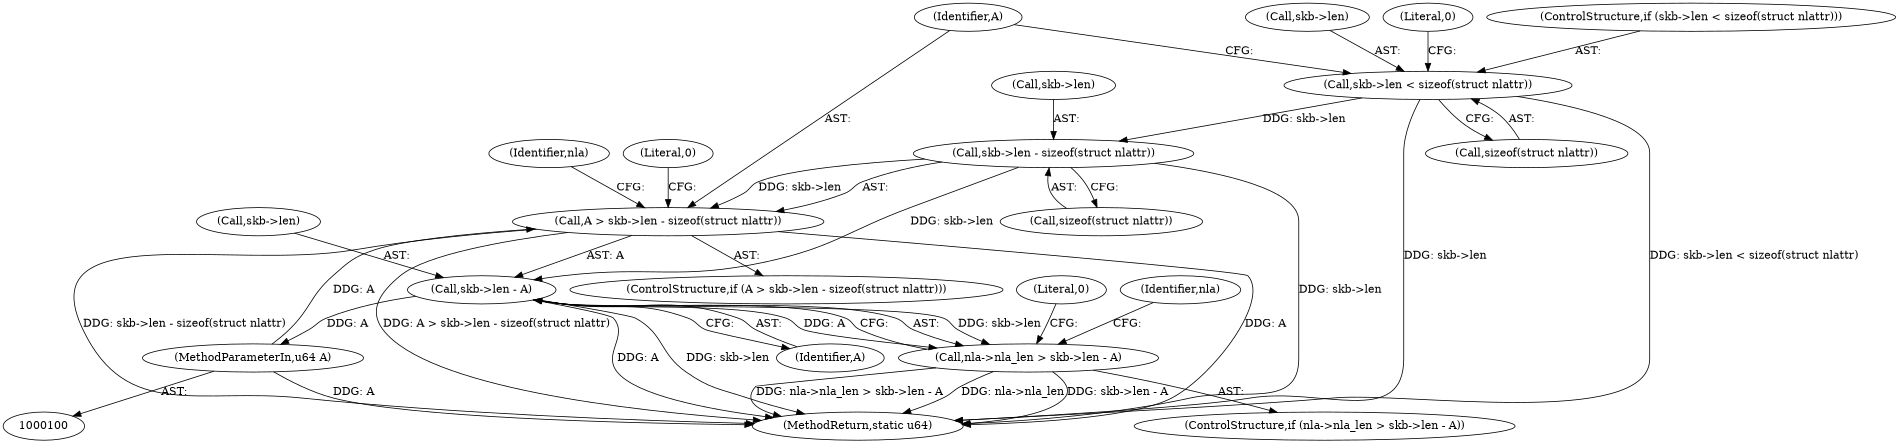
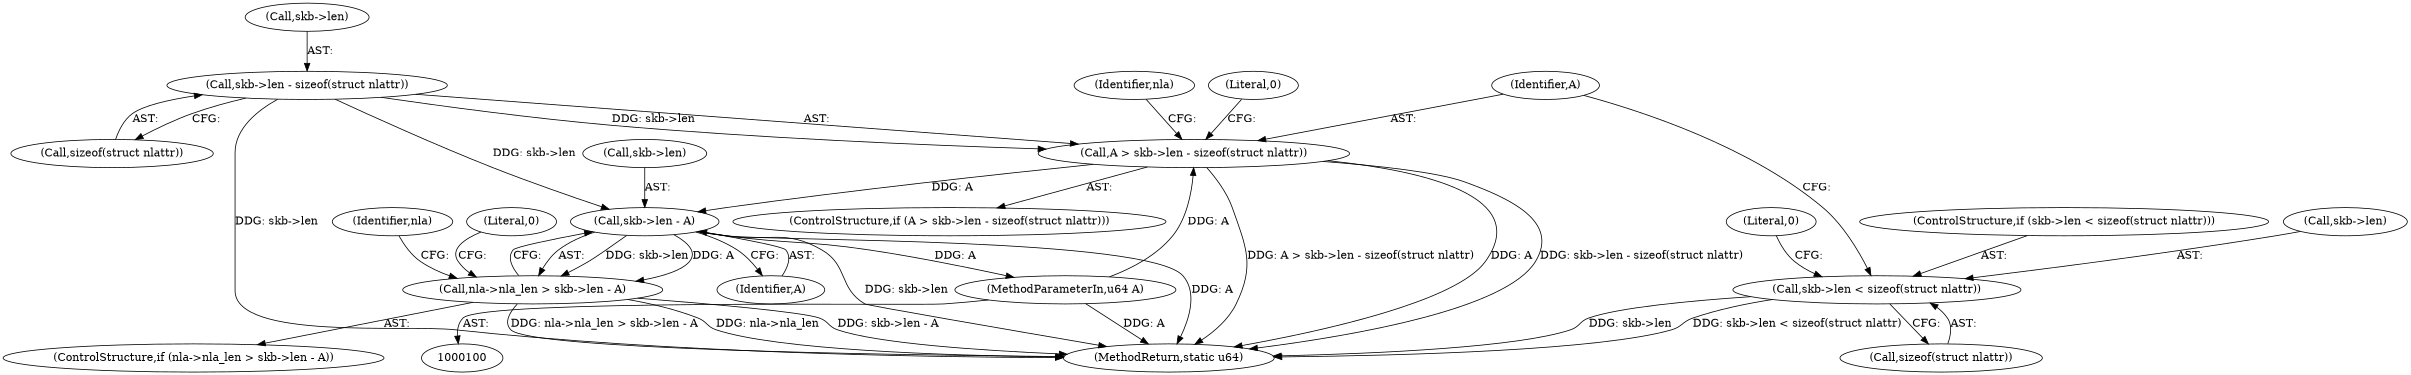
(1244, 119) -> none
(606, 256) -> (952, 188)
